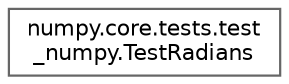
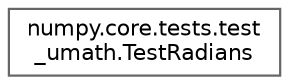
(145, 42) -> (145, 42)
